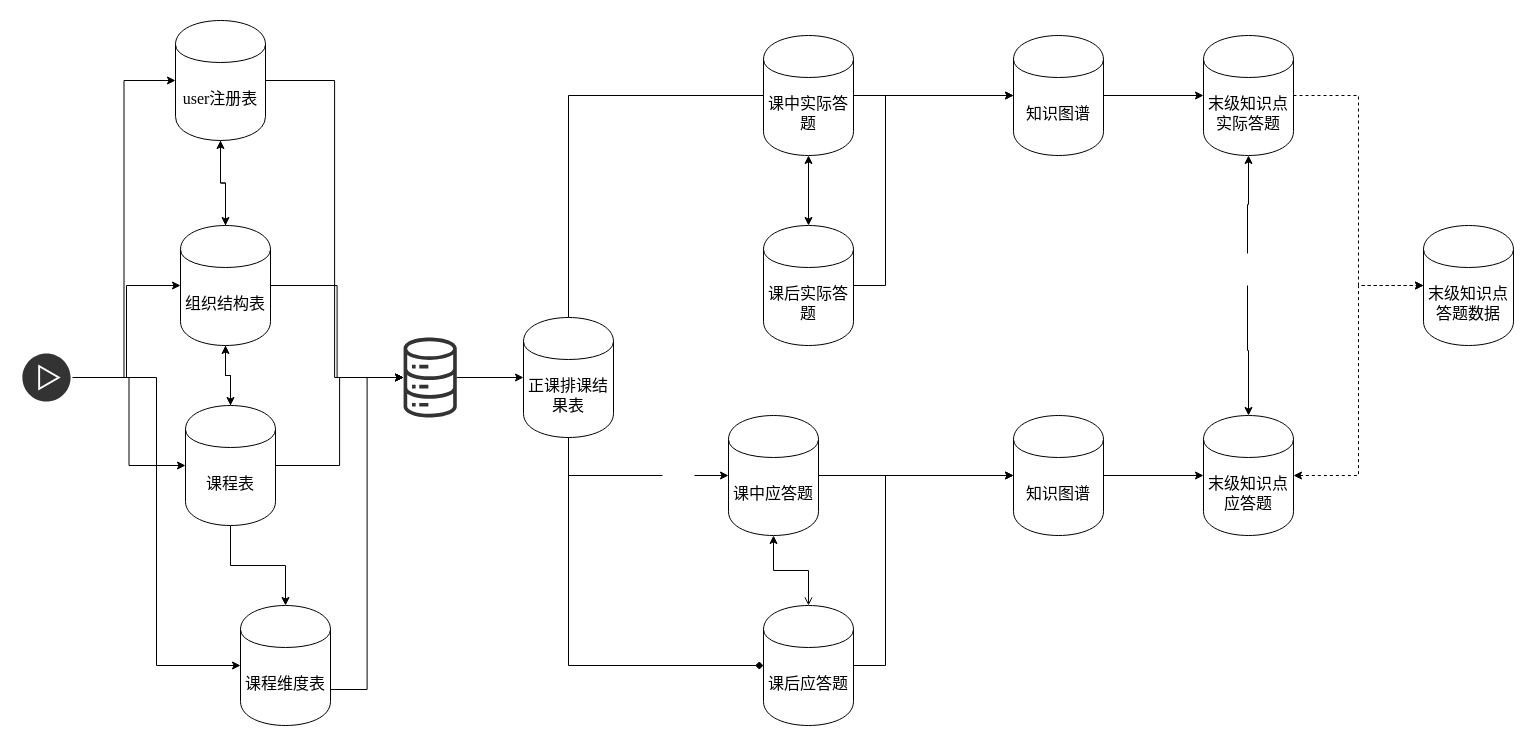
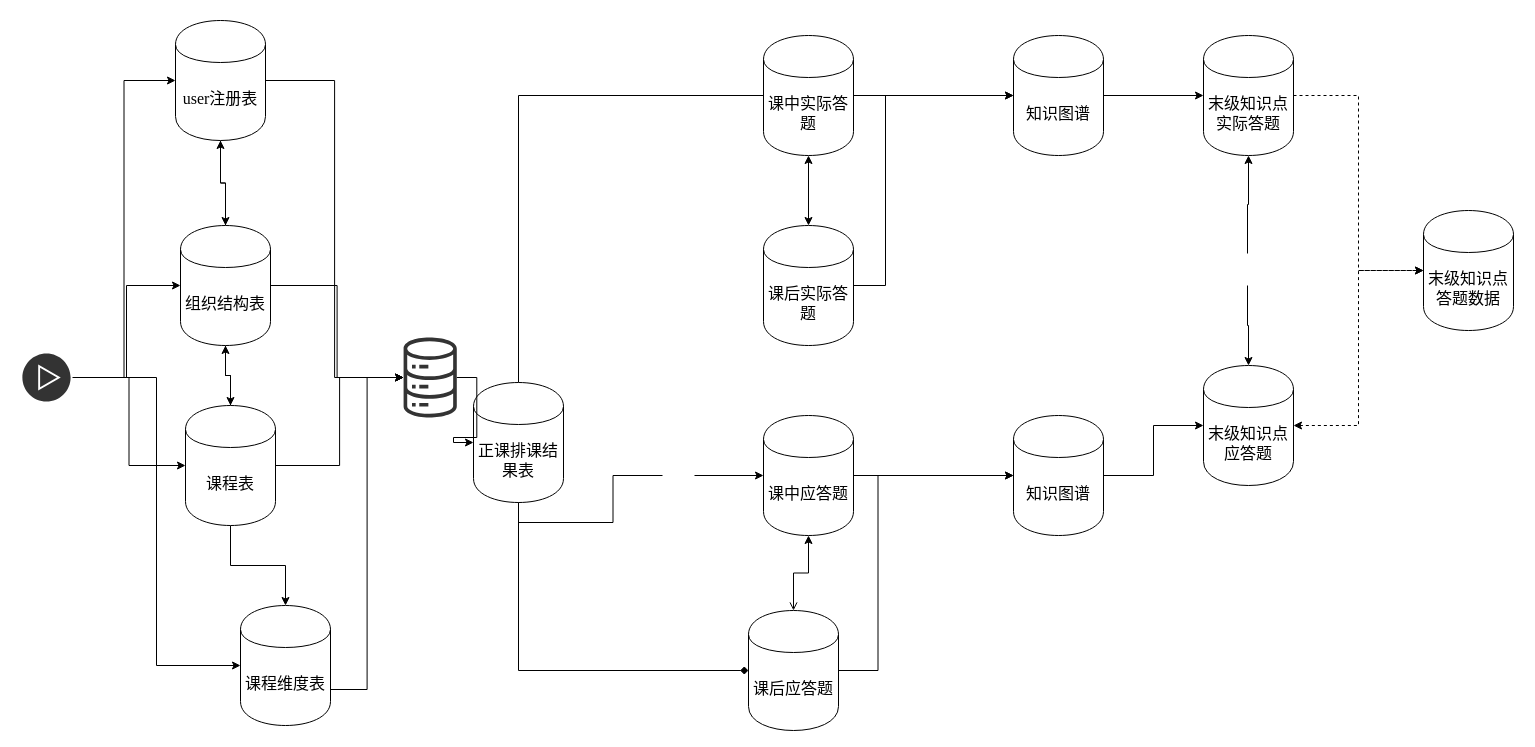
(1469, 286) -> (1469, 271)
(569, 378) -> (519, 443)
(774, 476) -> (809, 476)
(1249, 476) -> (1249, 426)
(809, 666) -> (794, 671)
